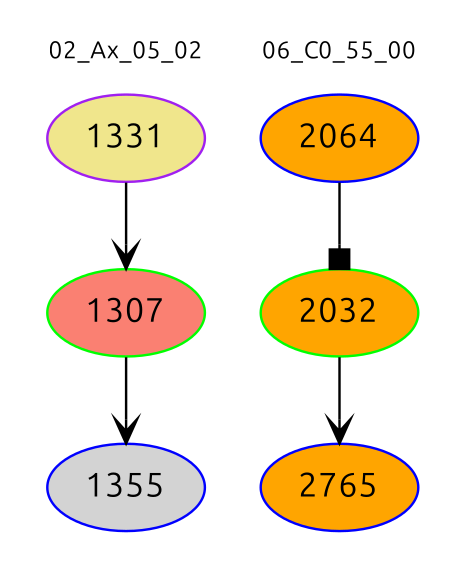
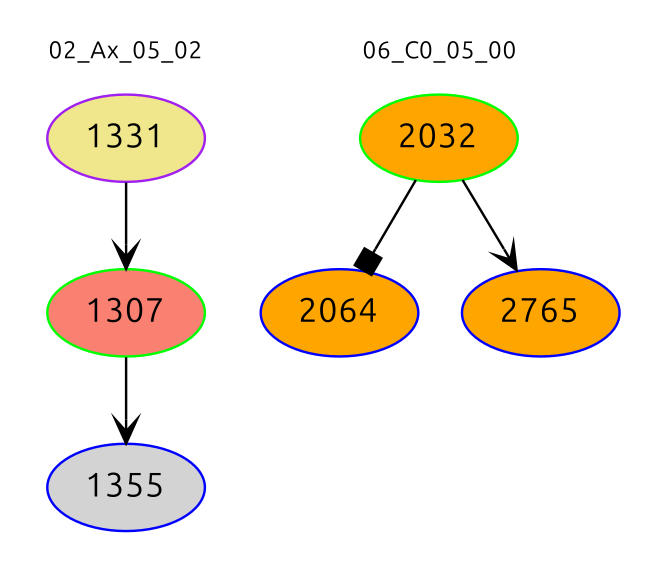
(340, 52) -> (440, 52)
(340, 214) -> (396, 215)
